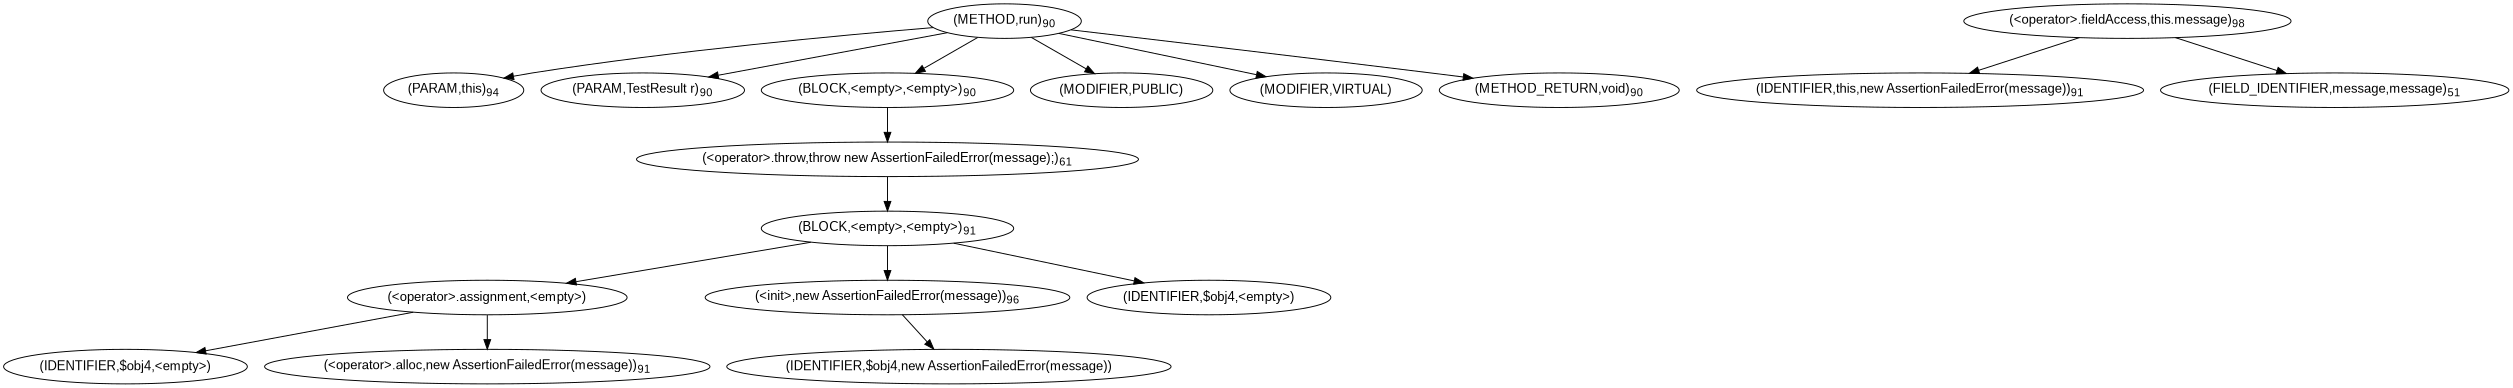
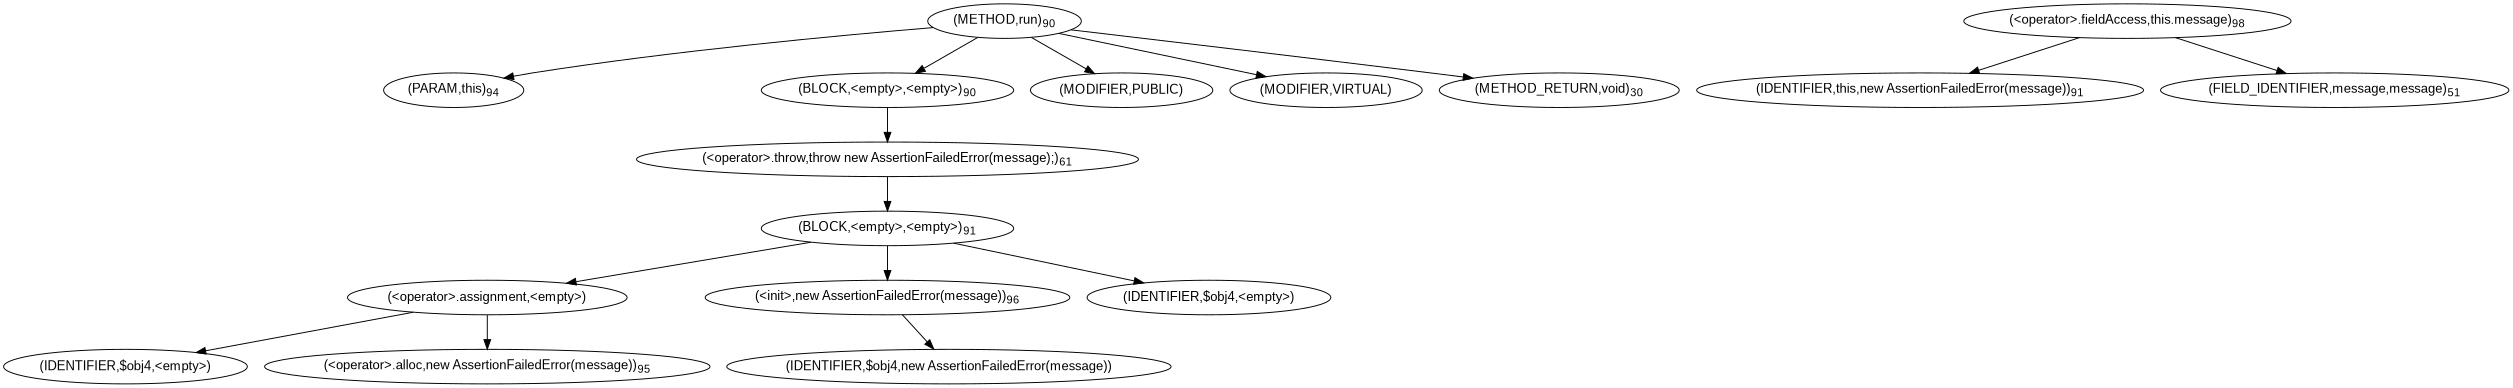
(1637, 89) -> (1637, 89)
(643, 90) -> none
(644, 365) -> (644, 365)
